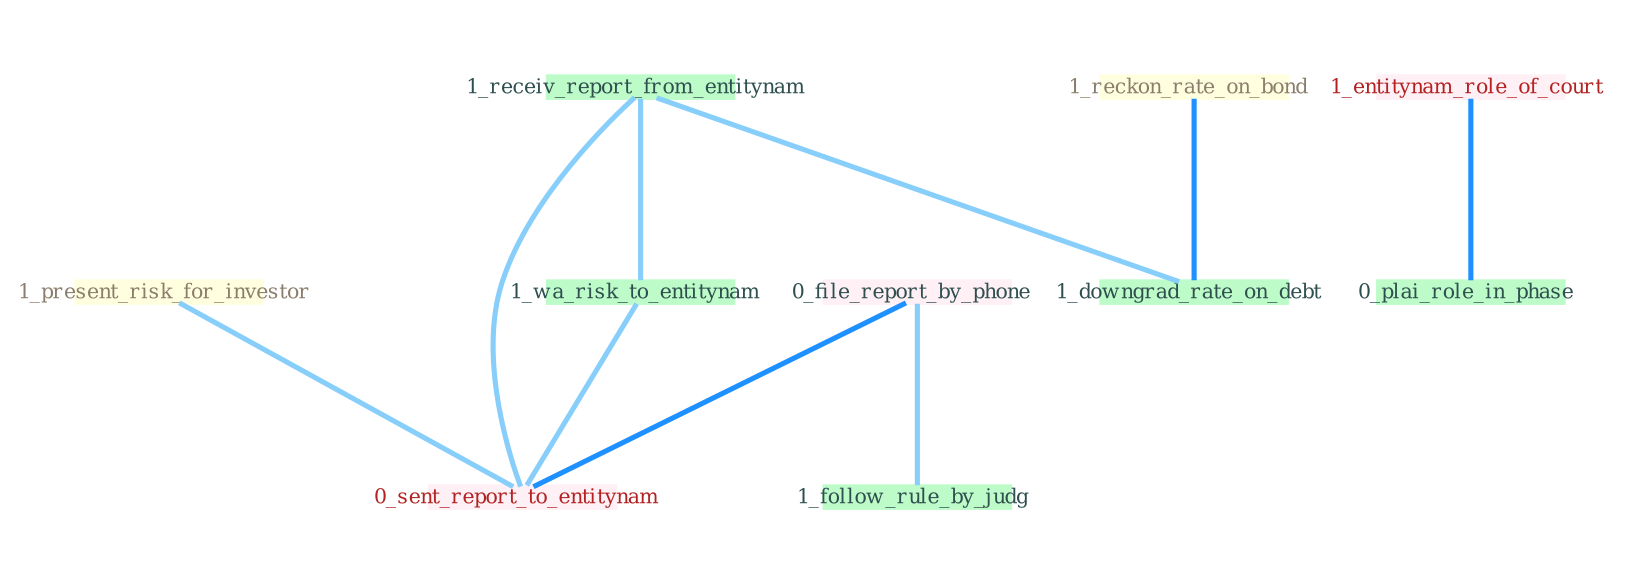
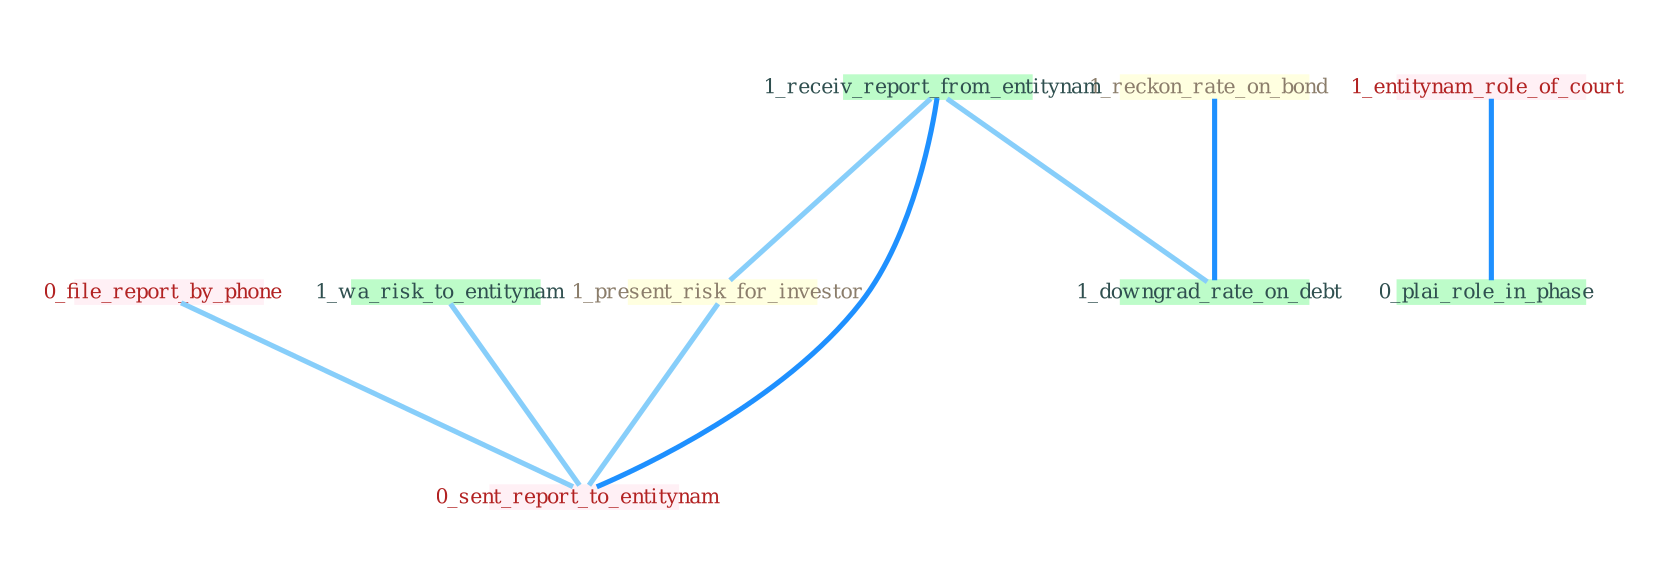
(641, 190) -> (830, 190)
(506, 272) -> (826, 341)
(917, 292) -> (169, 292)
(720, 395) -> (377, 395)
(917, 497) -> none
